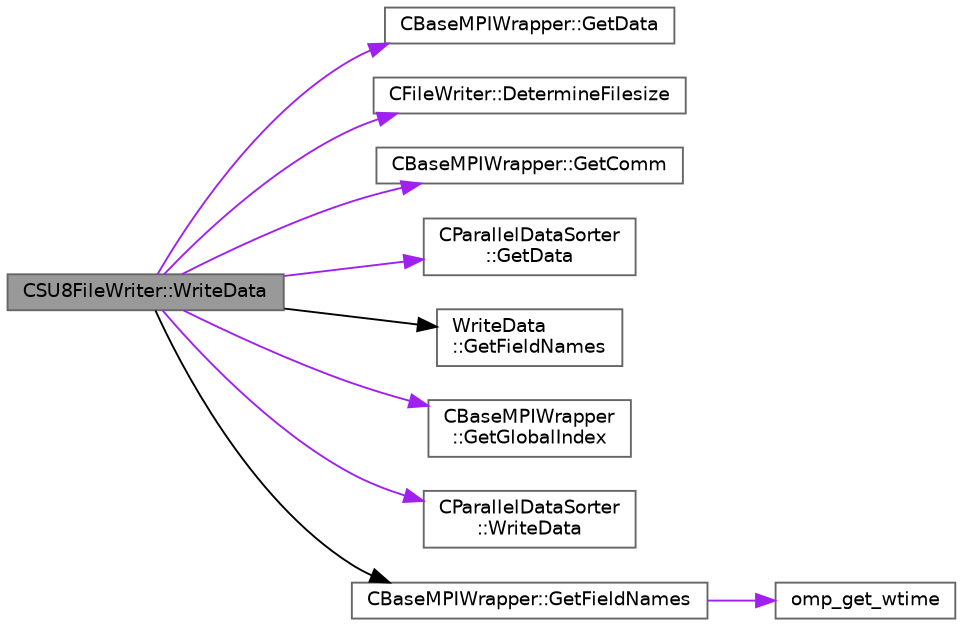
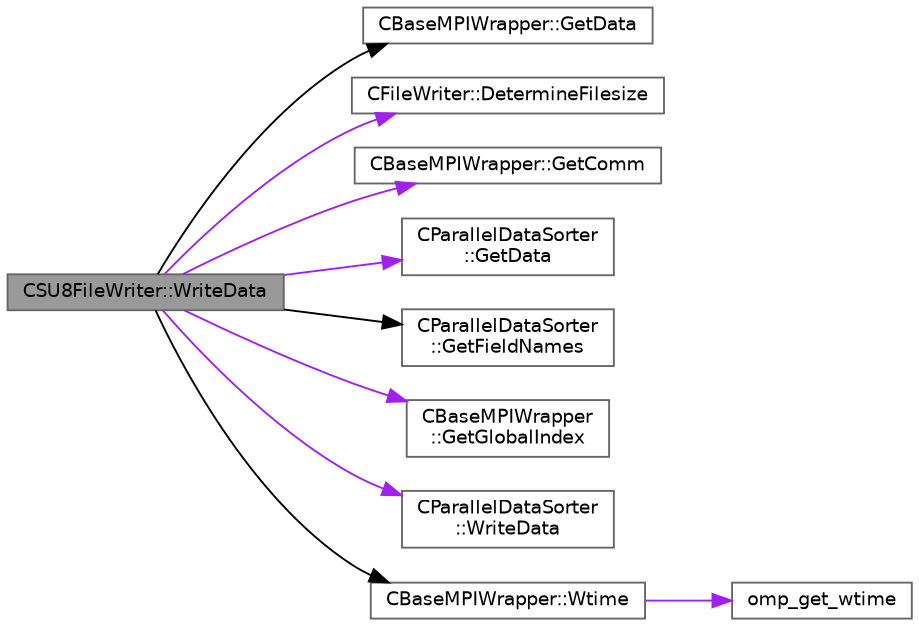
(249, 147) -> (249, 148)
(530, 338) -> (508, 338)
(530, 601) -> (508, 601)
